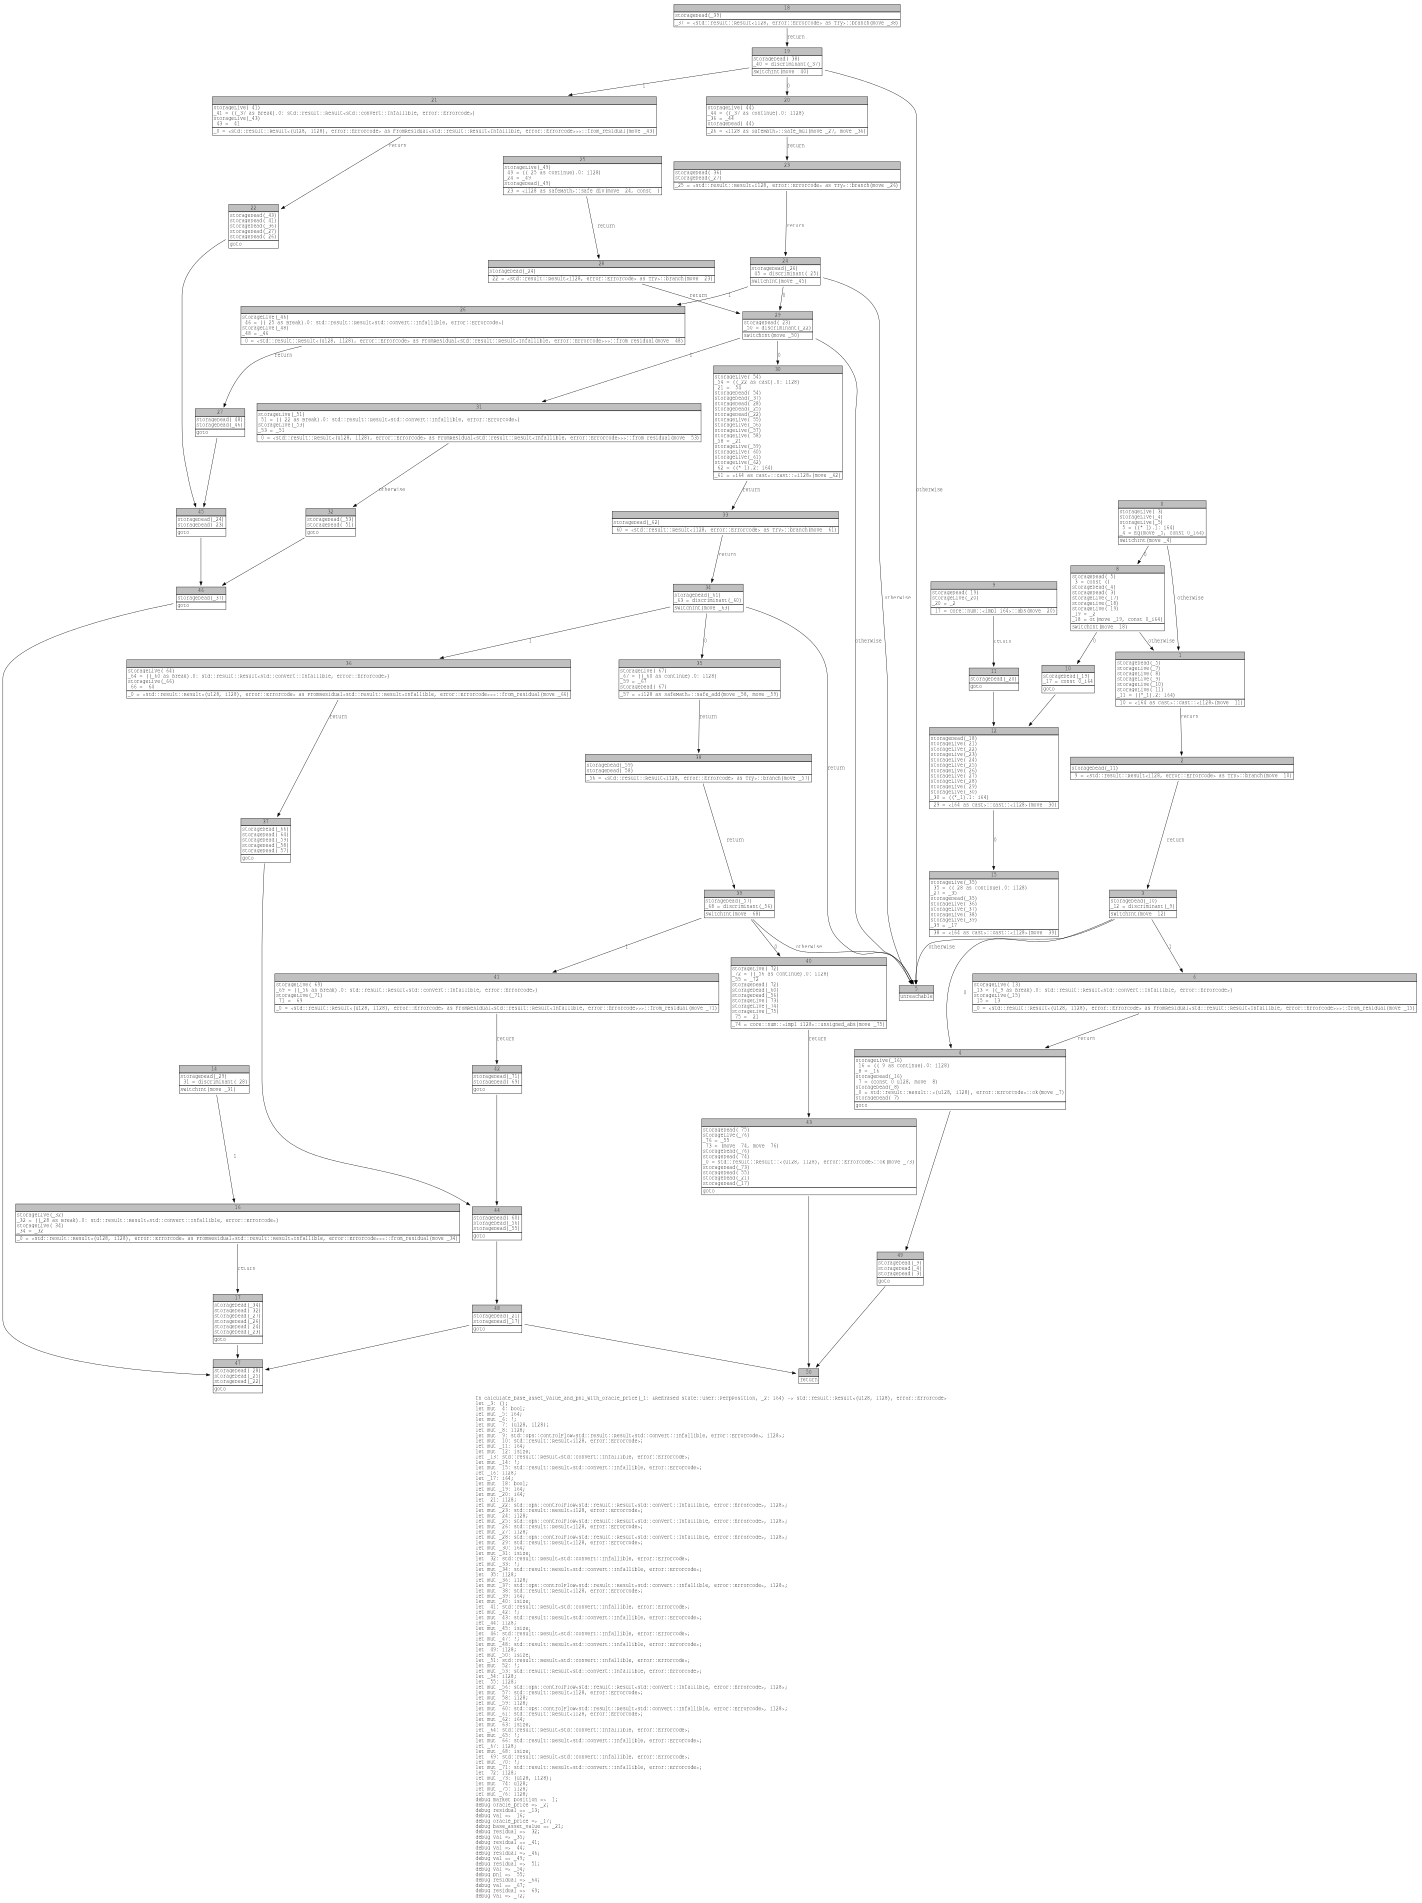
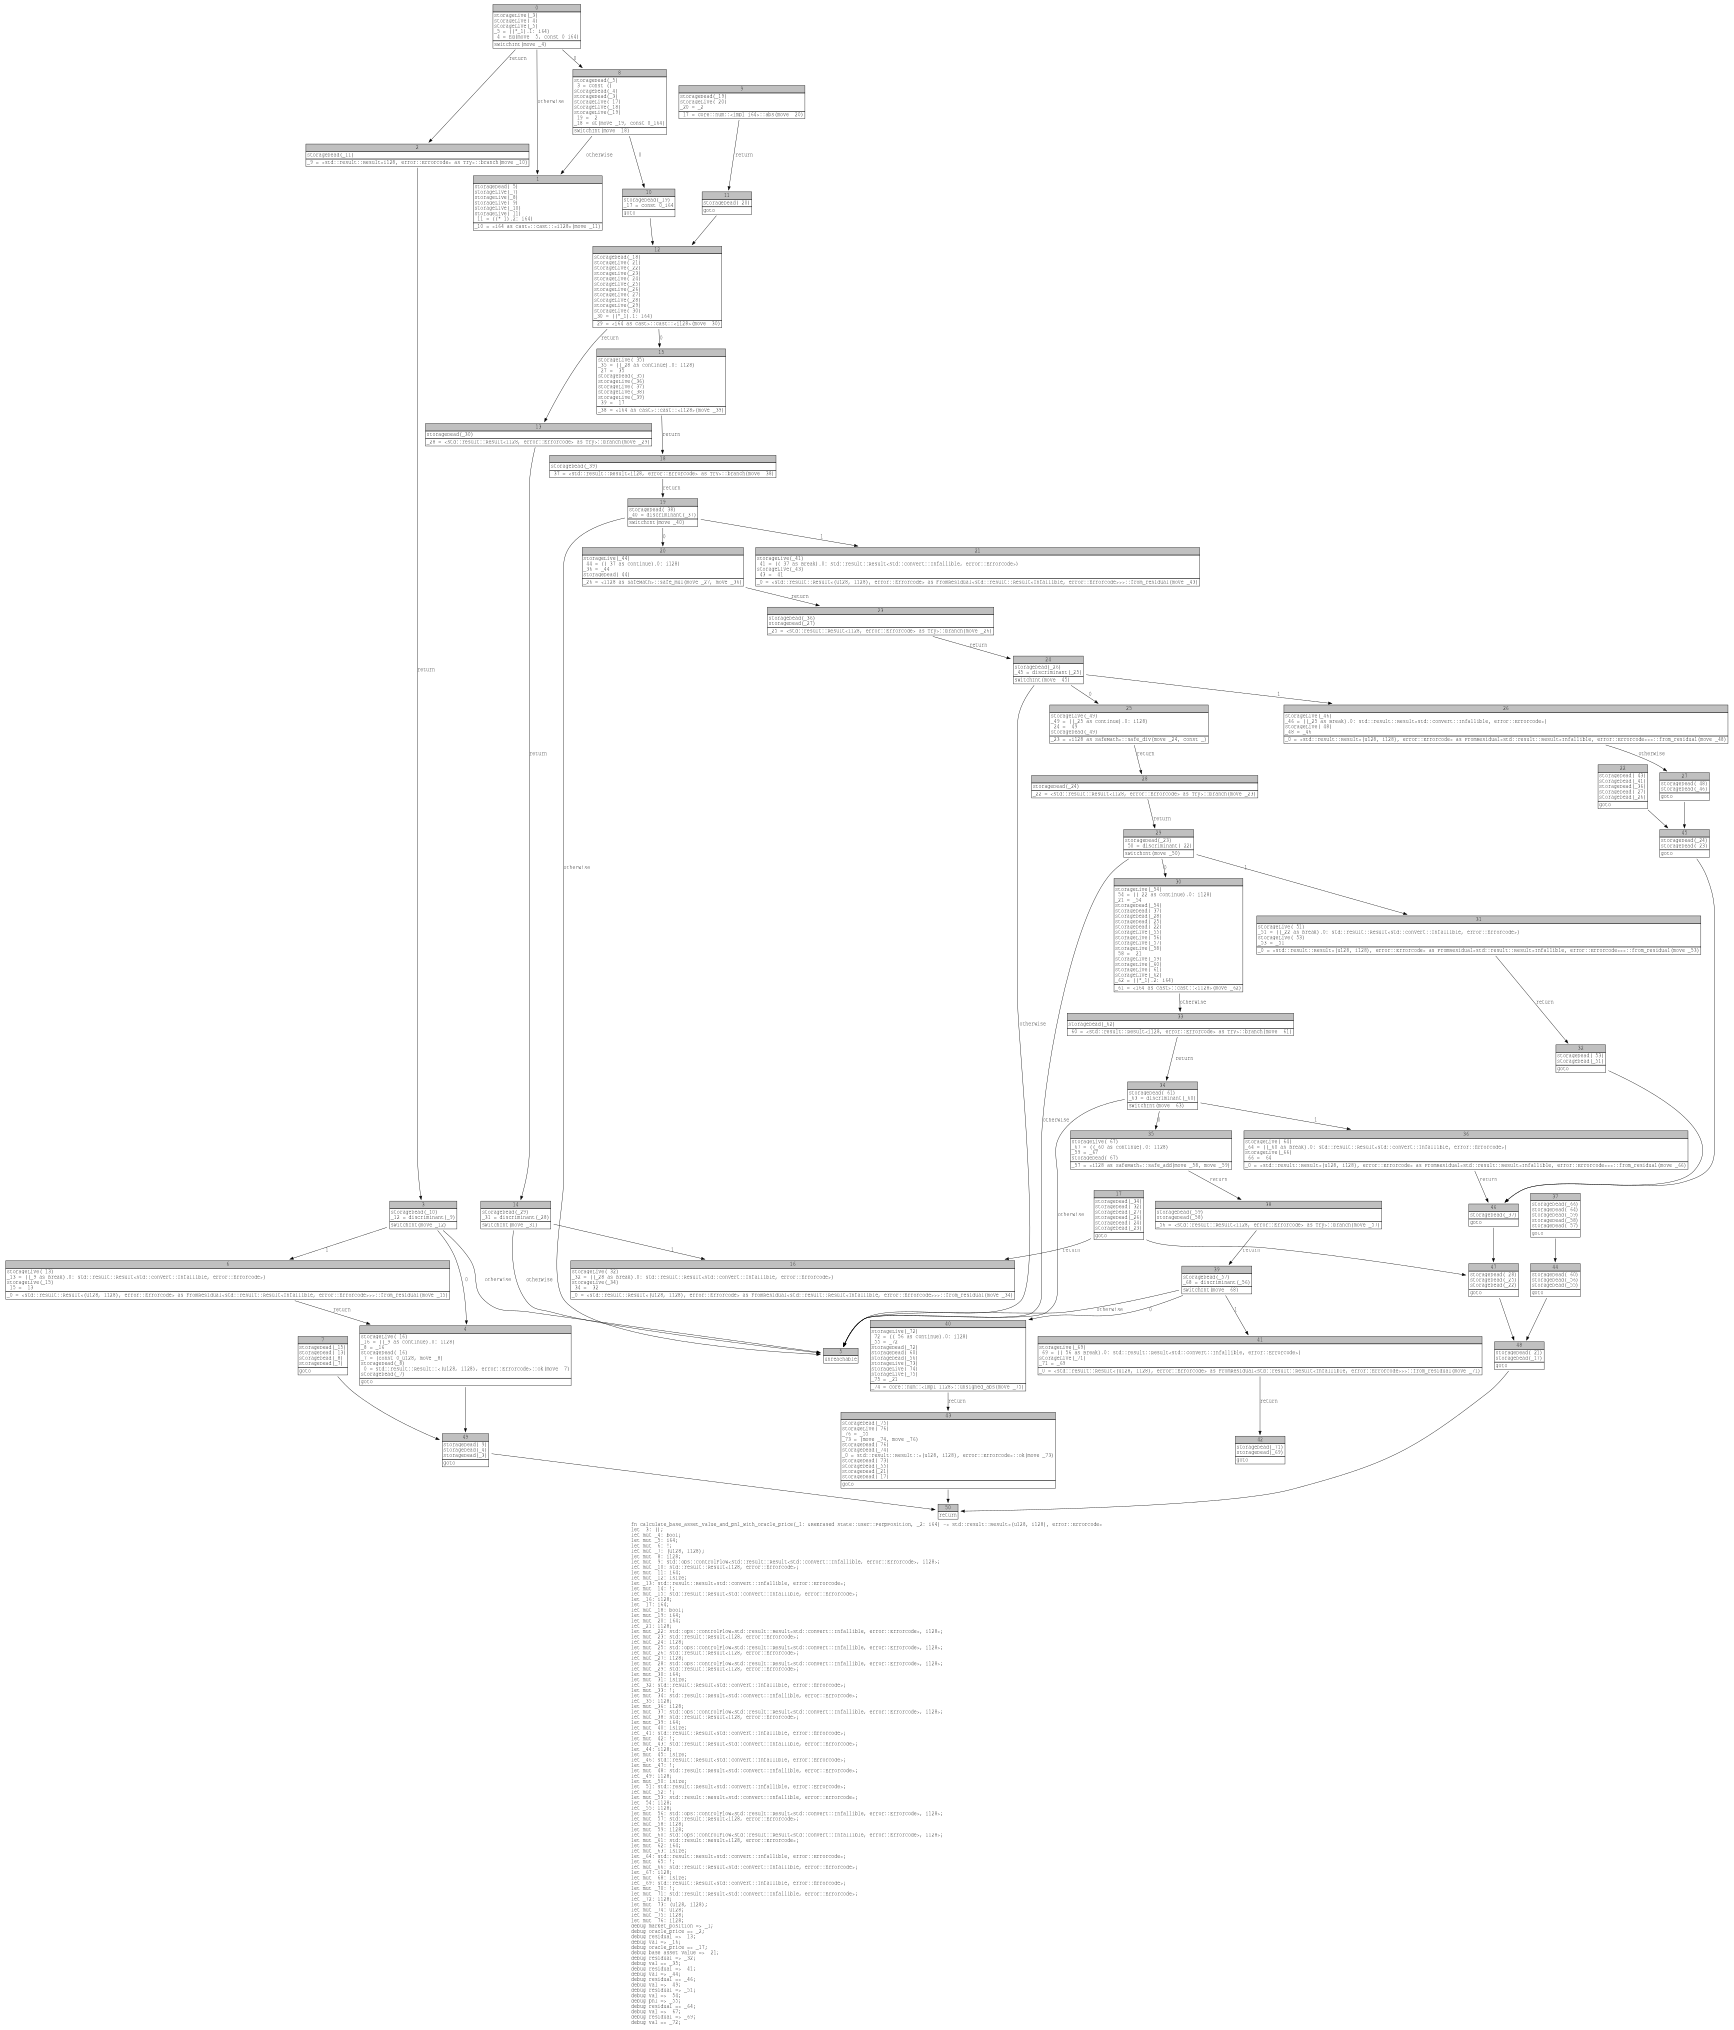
(342, 172) -> none
(782, 297) -> (1083, 693)
(283, 355) -> (1652, 754)
(757, 382) -> (1164, 895)
none -> (662, 433)
none -> (539, 435)
(392, 490) -> (1545, 1002)
(751, 490) -> (1193, 1002)
(1181, 730) -> (473, 95)
(309, 757) -> (1481, 1185)
(836, 768) -> (1071, 1215)
(497, 1148) -> none
(238, 1267) -> (1050, 1251)
none -> (561, 1314)
(369, 1347) -> (1506, 1317)
none -> (323, 1356)
